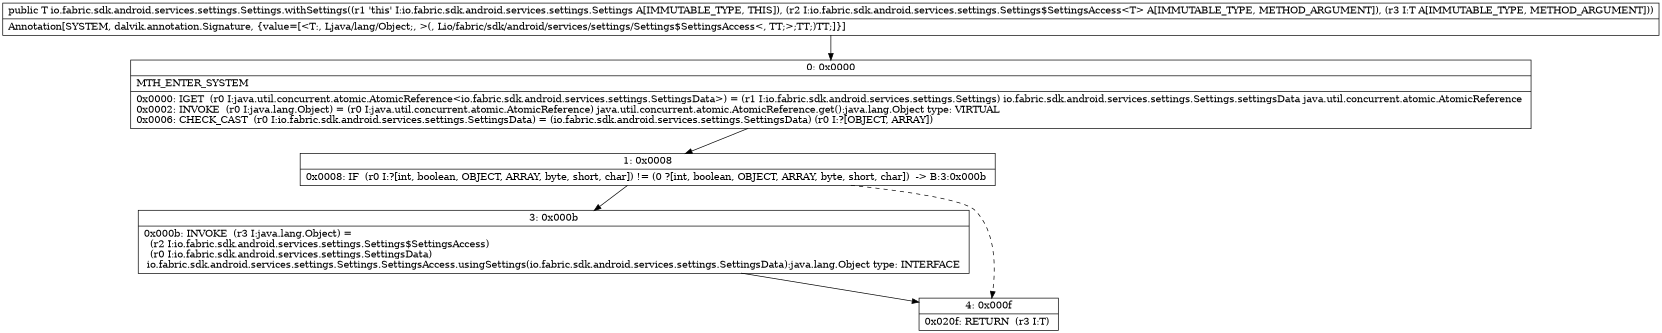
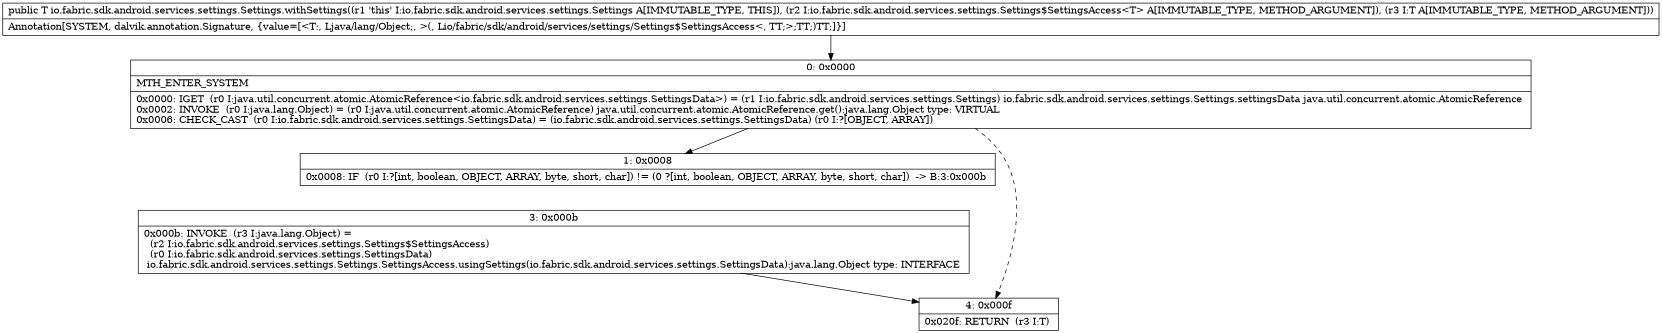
(614, 196) -> none
(956, 202) -> (1017, 204)
